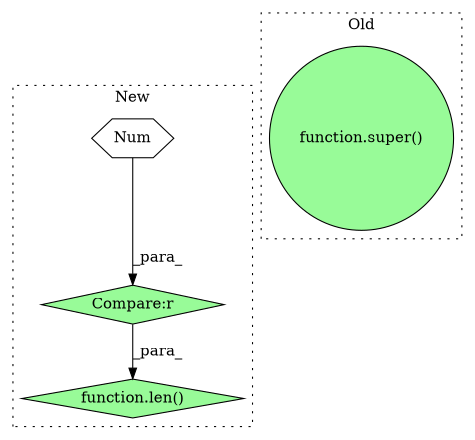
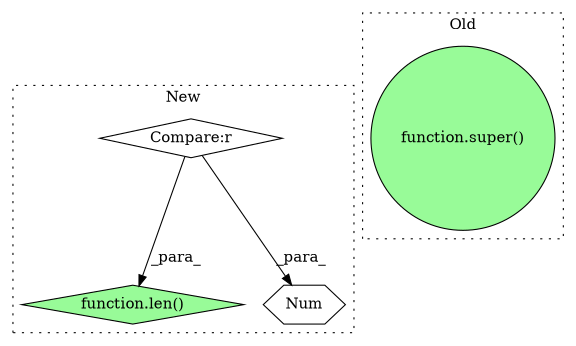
(133, 216) -> (244, 216)
(133, 305) -> (191, 138)
